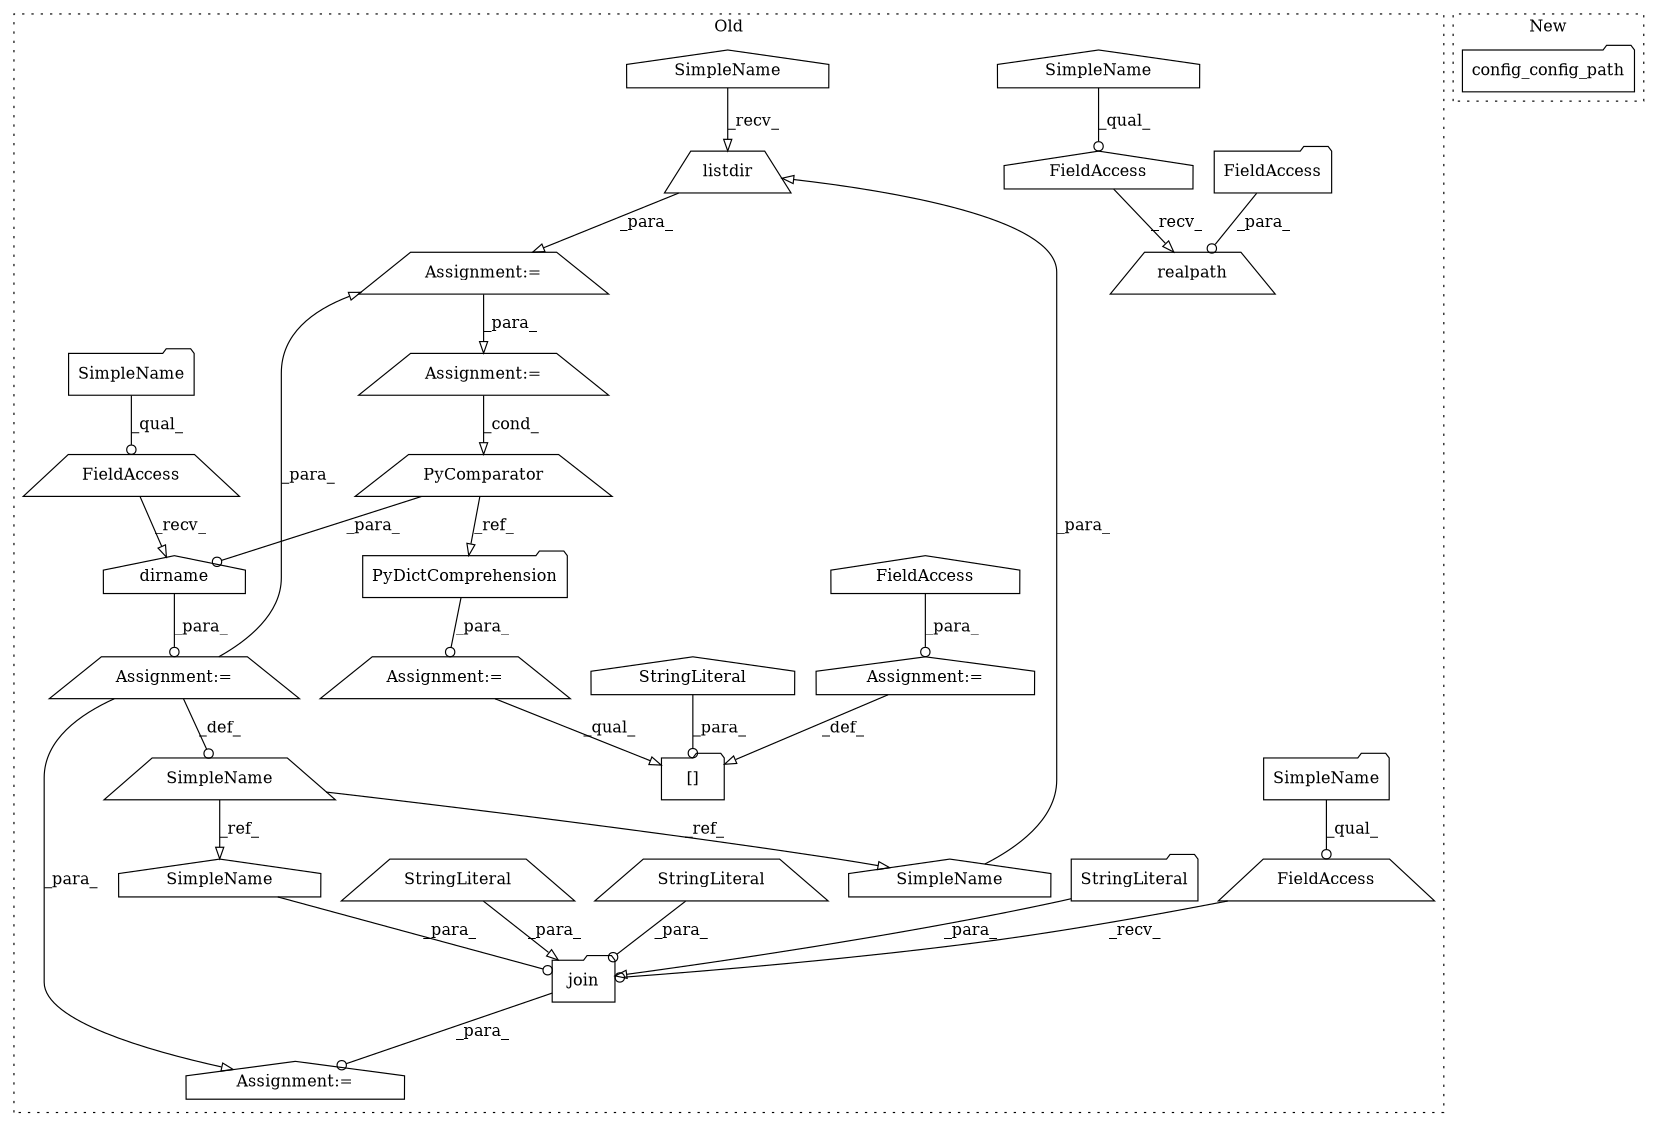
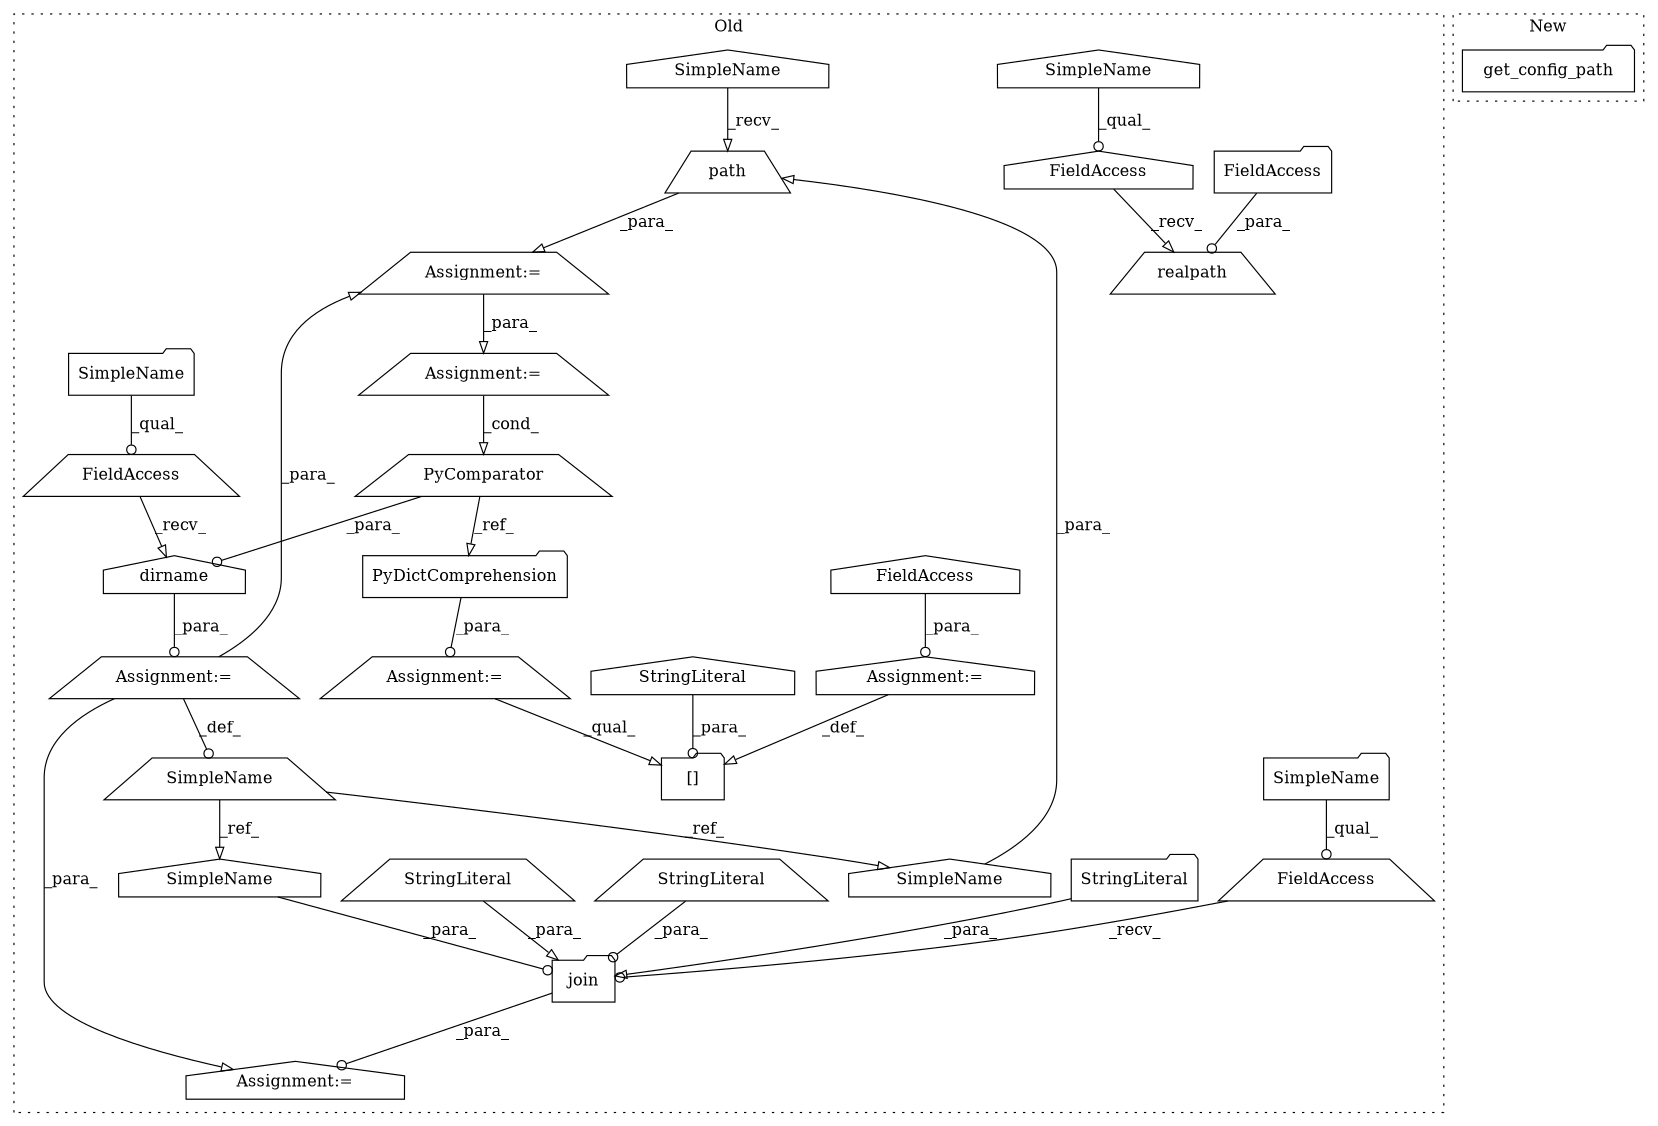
(1548, 71) -> (1548, 71)
(728, 172) -> (728, 172)
